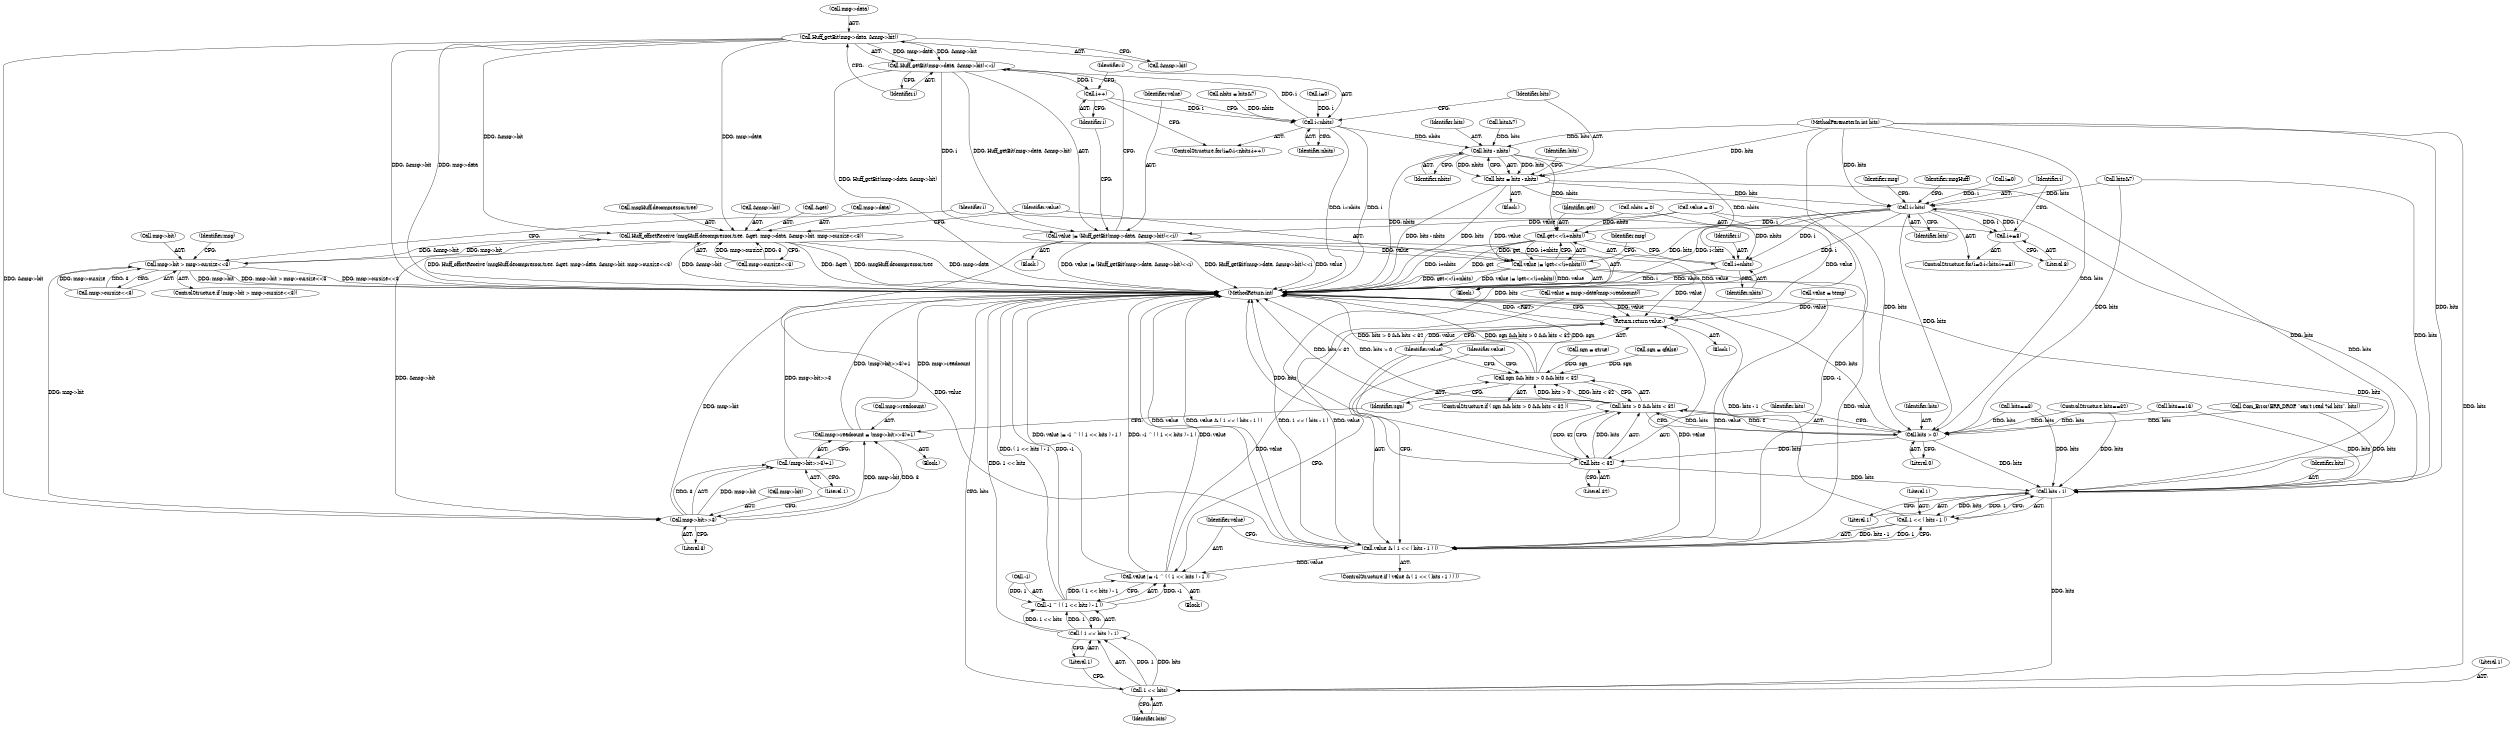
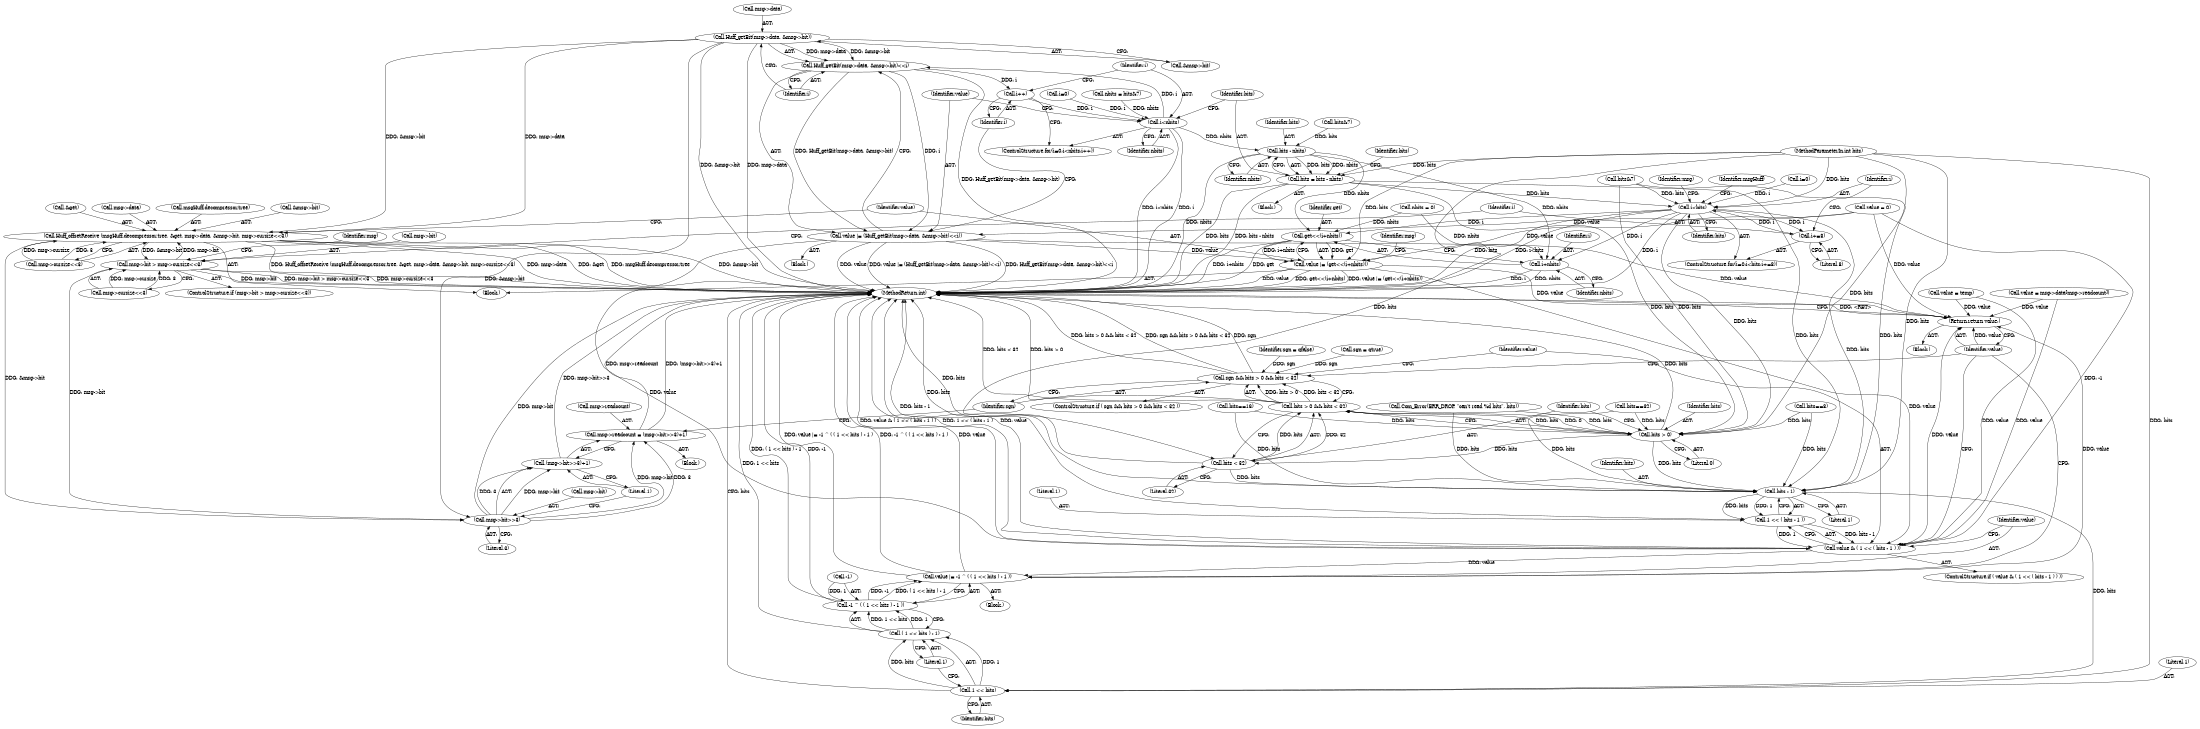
(1654, 129) -> (1454, 162)
(1656, 350) -> (1286, 350)
(2094, 407) -> (1633, 407)
